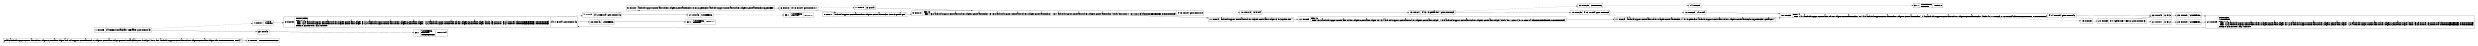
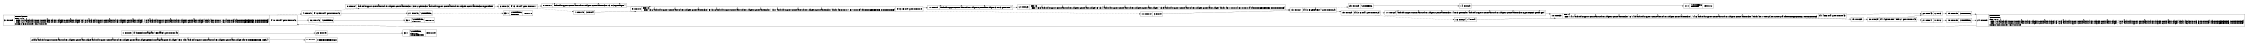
(1590, 19) -> (1287, 9)
(263, 23) -> none
